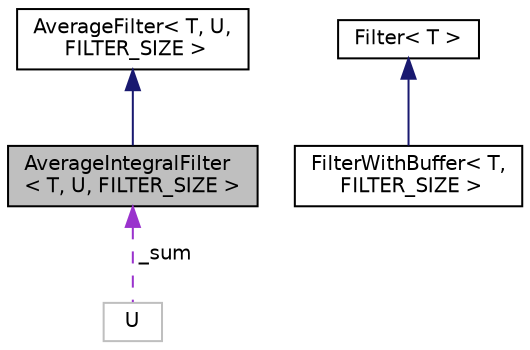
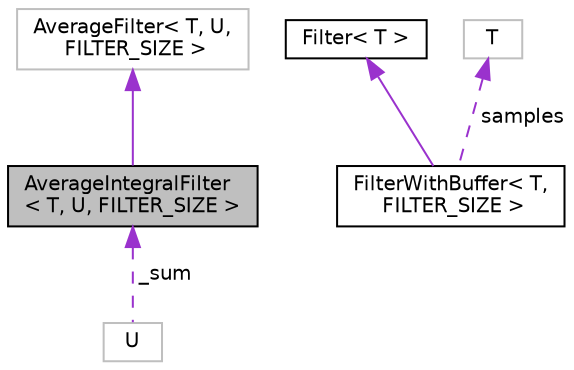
(133, 39) -> (133, 39)
none -> (493, 39)
(409, 112) -> (406, 121)
(133, 118) -> (133, 128)
